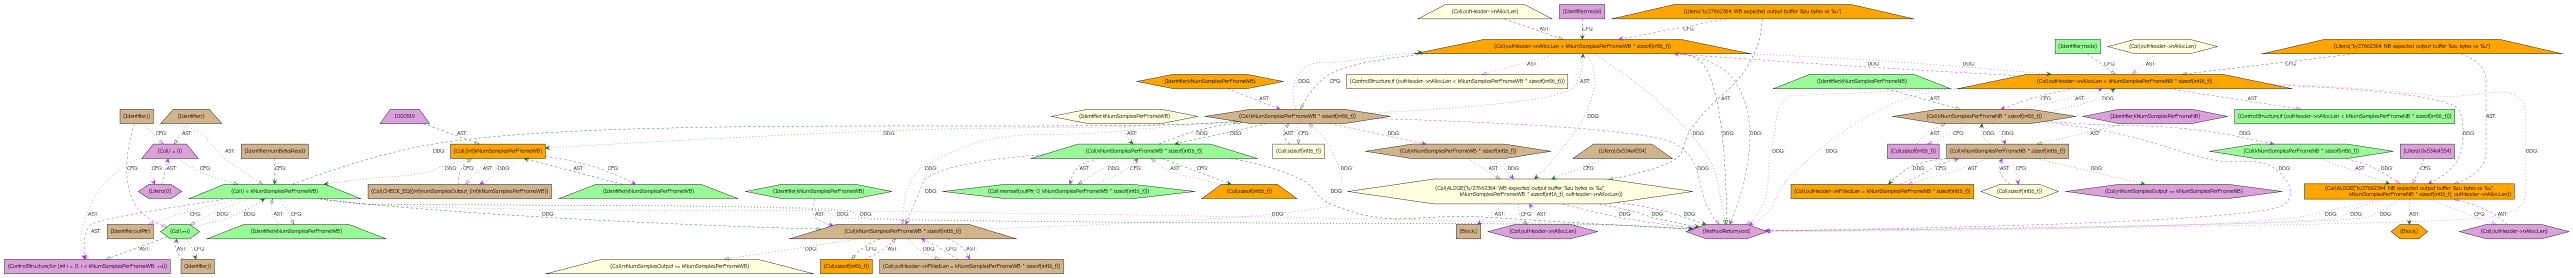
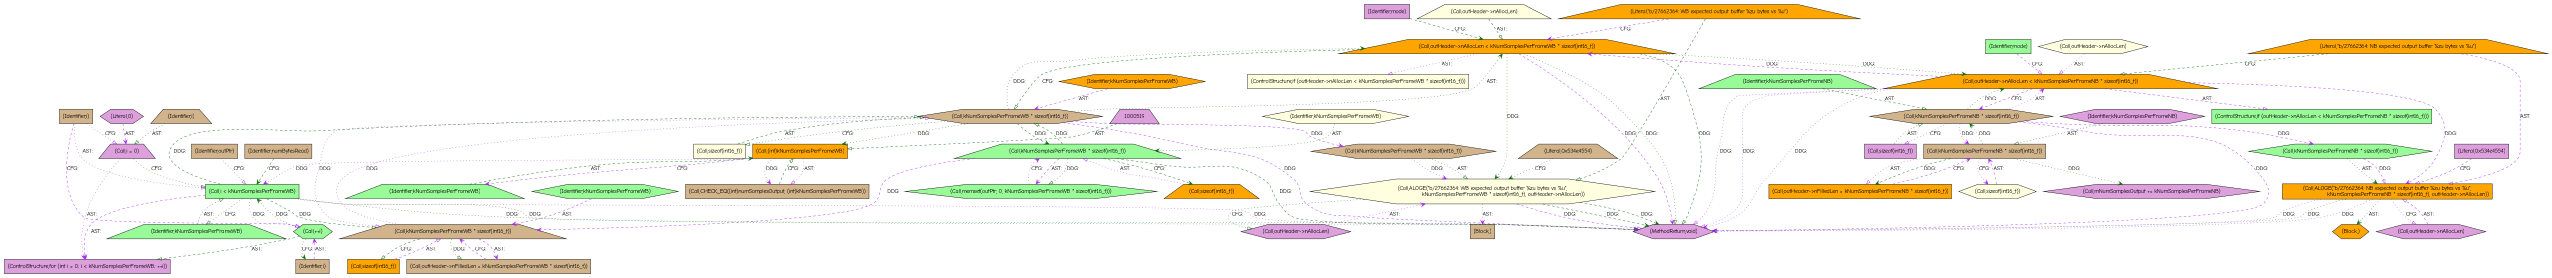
(151, 169) -> none
(400, 176) -> (508, 160)
(275, 191) -> (252, 191)
(196, 209) -> (232, 170)
(680, 267) -> none
